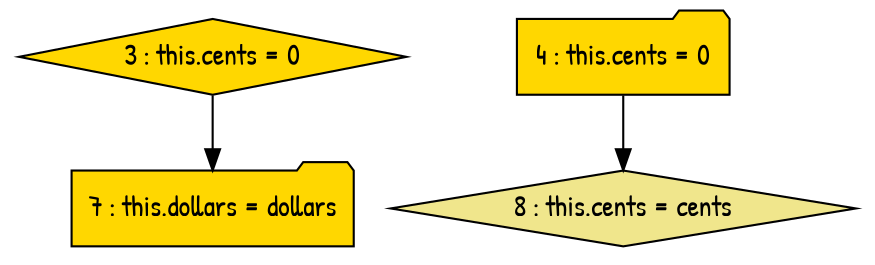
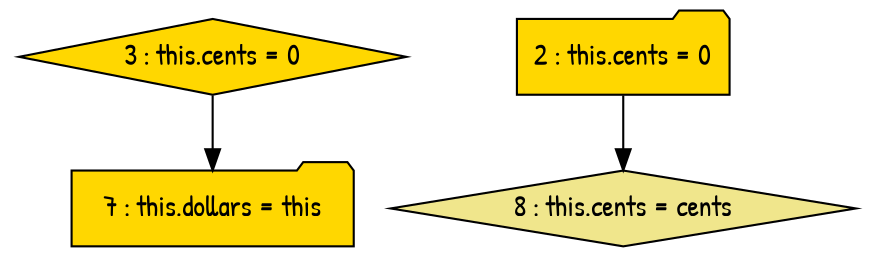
(623, 57) -> (623, 57)
(213, 208) -> (213, 208)
